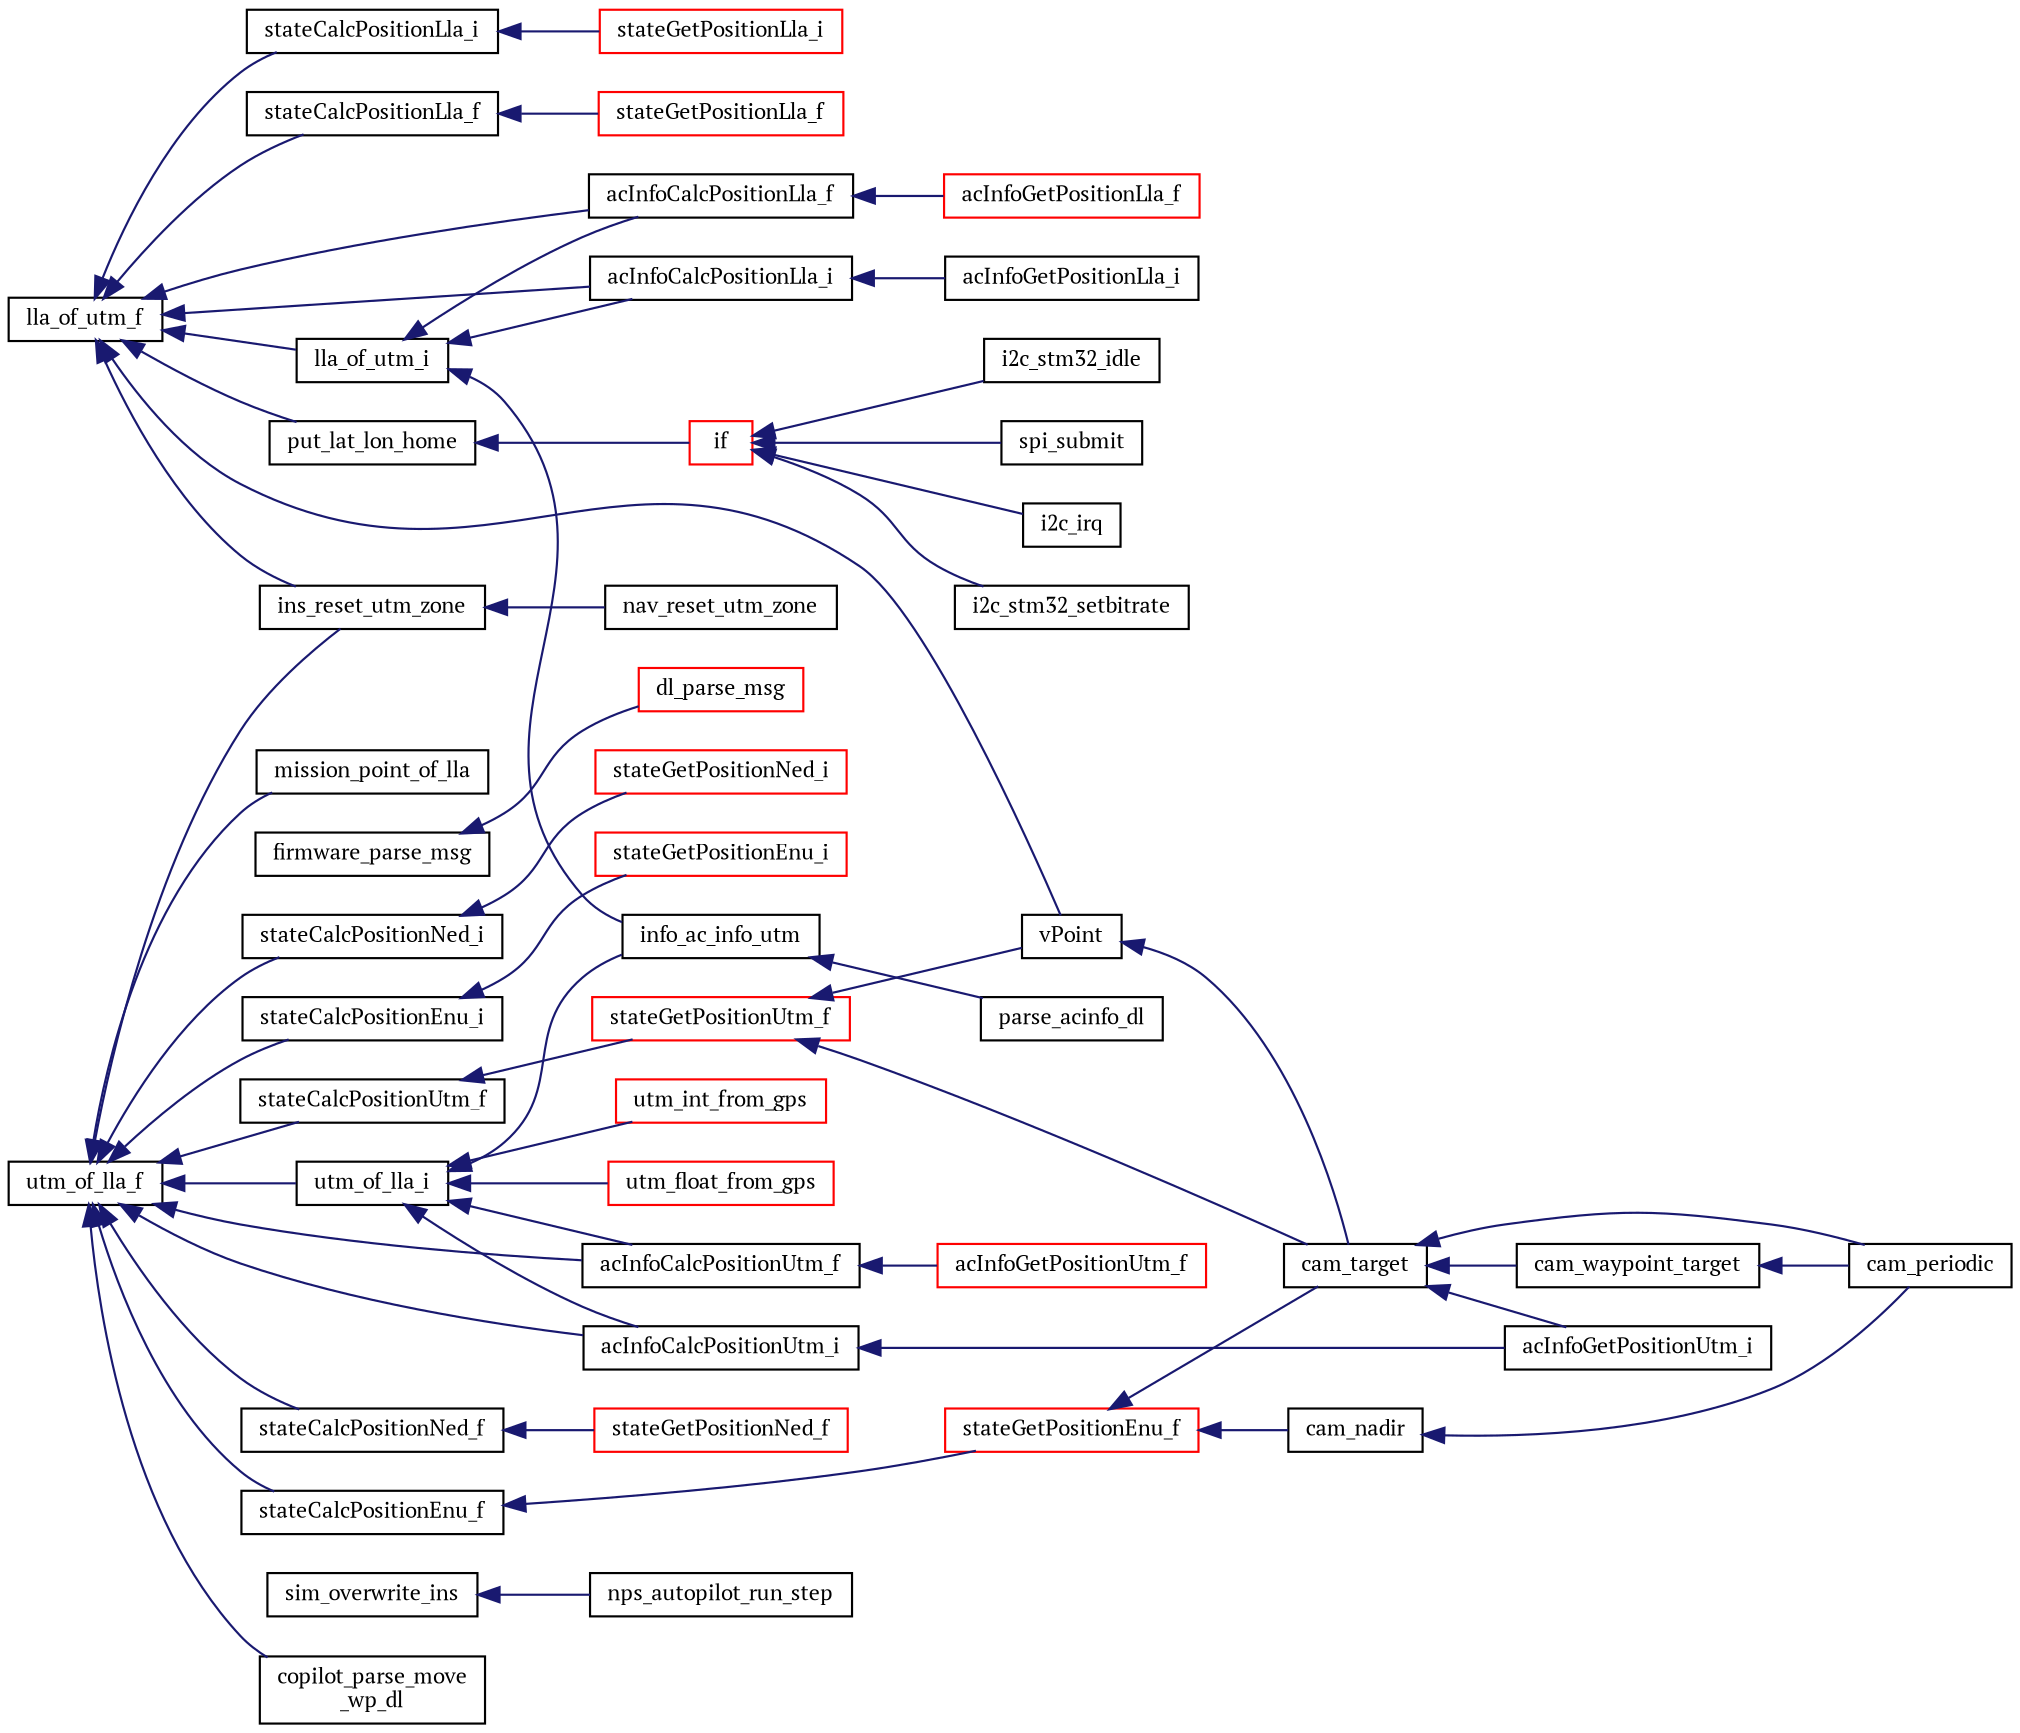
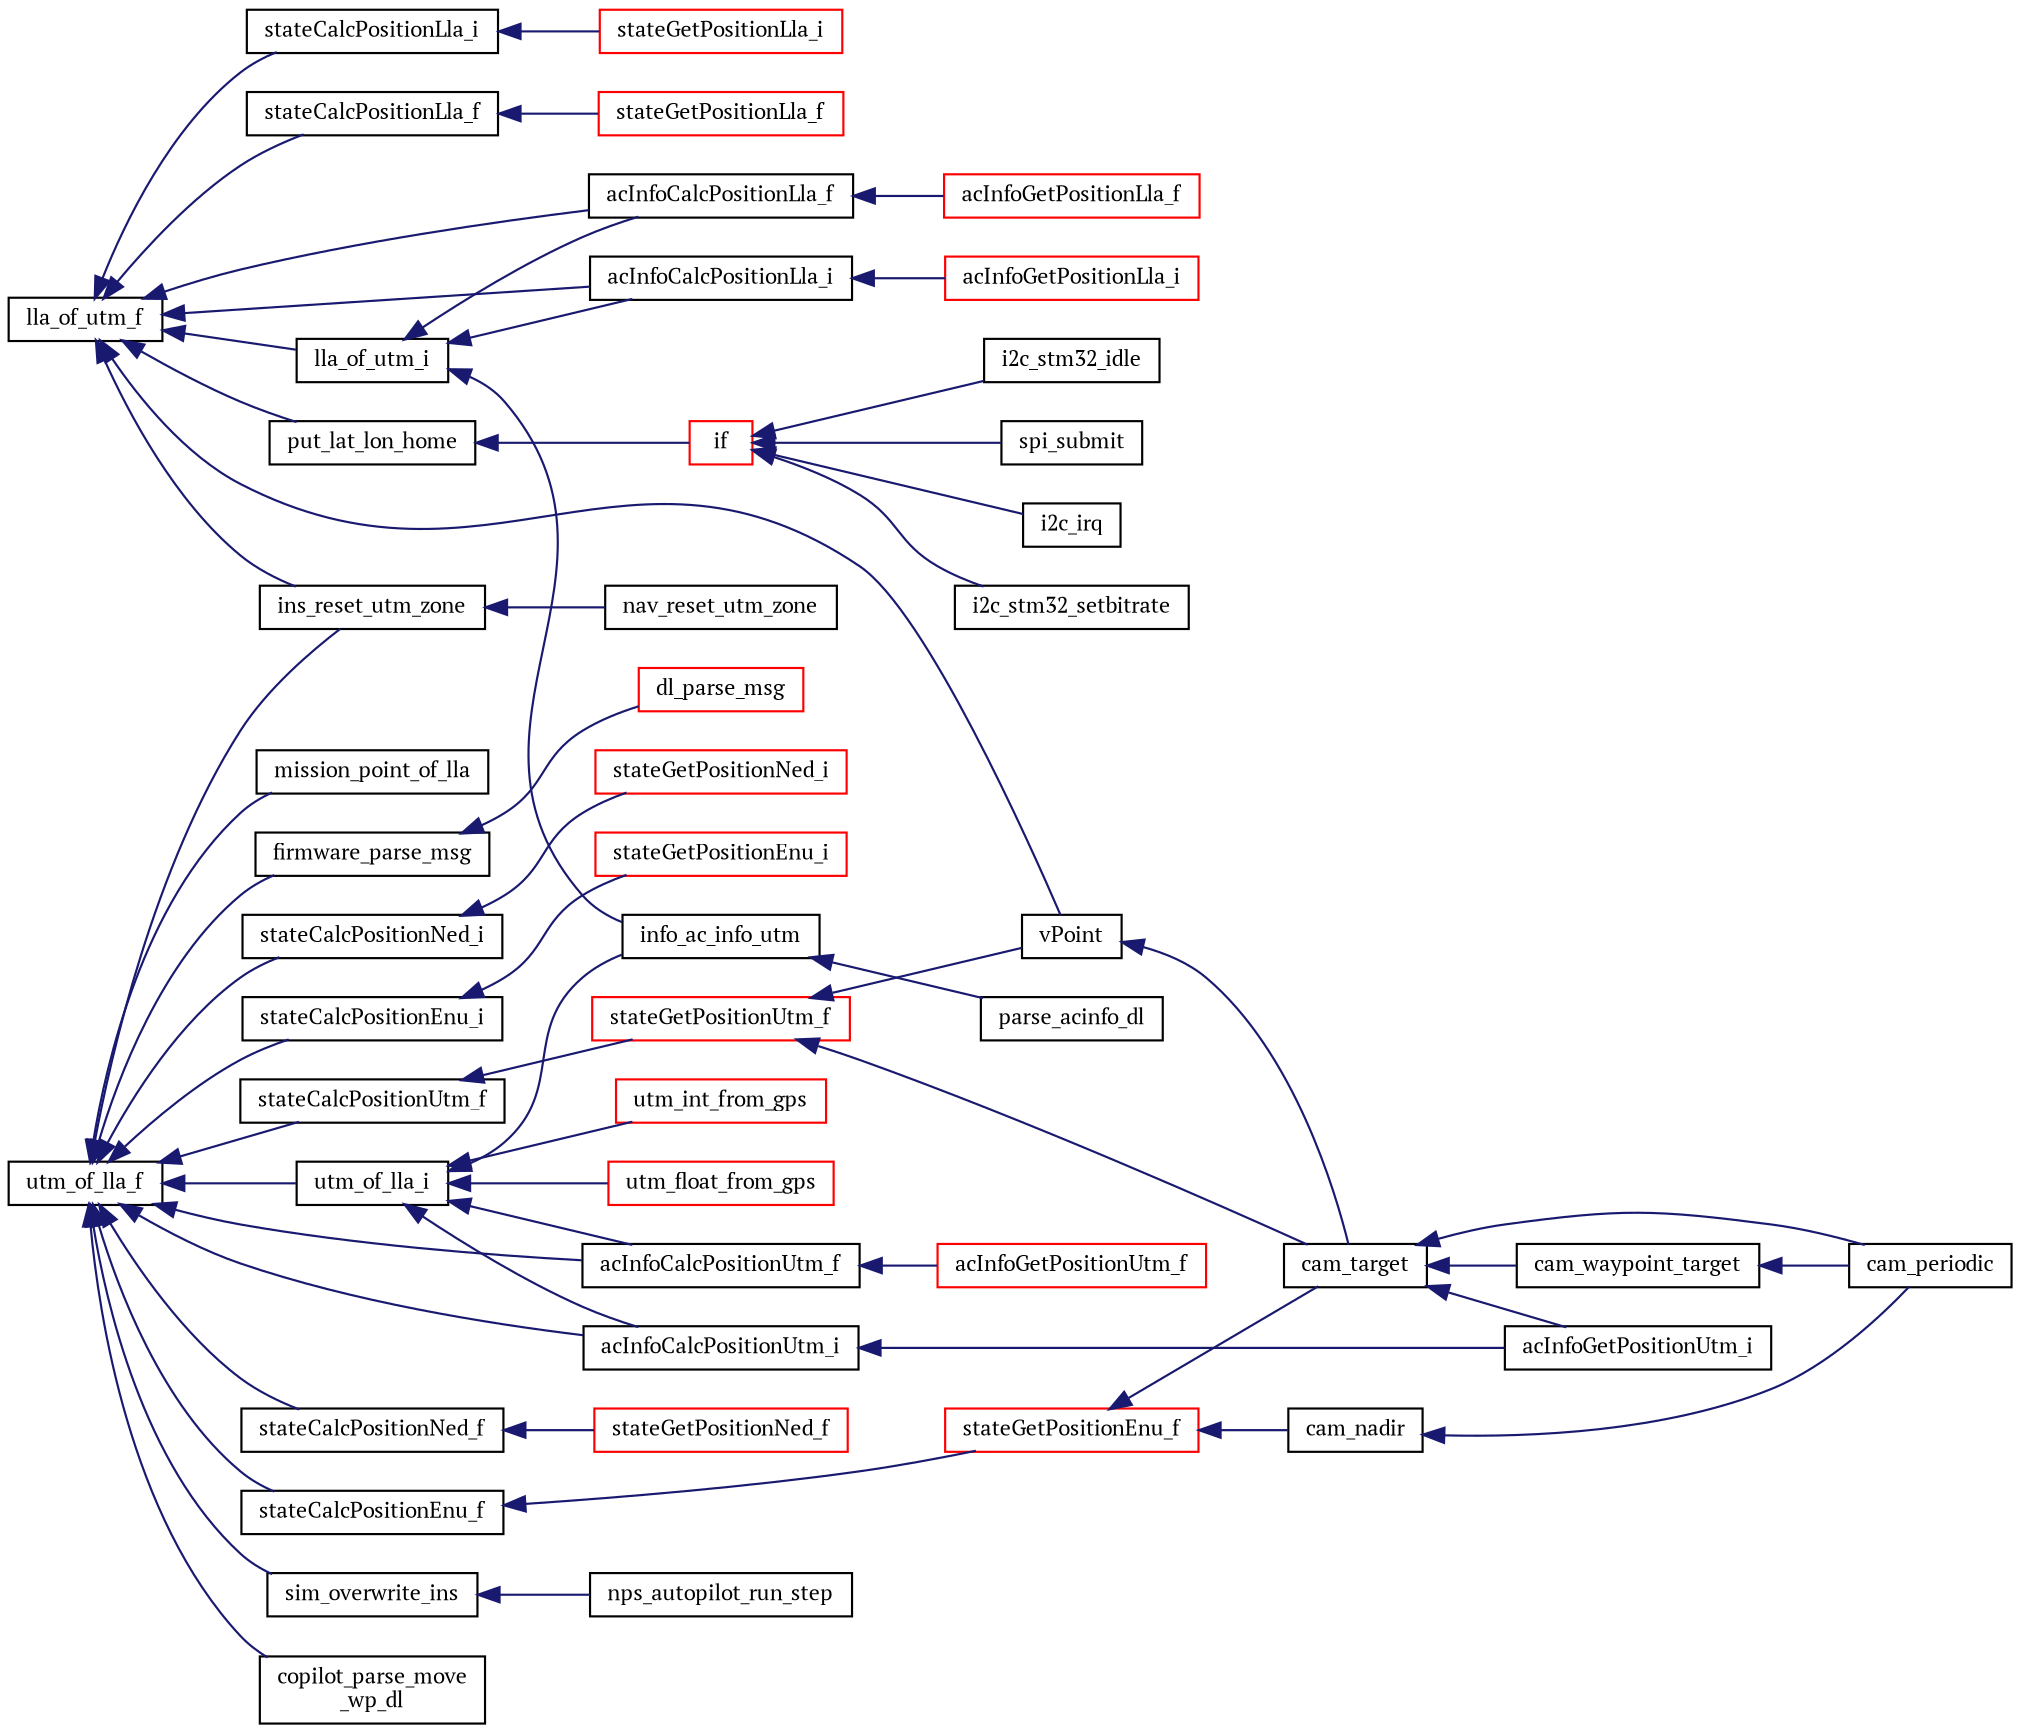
(1072, 278) -> (1072, 278)
none -> (163, 991)
none -> (149, 1419)
